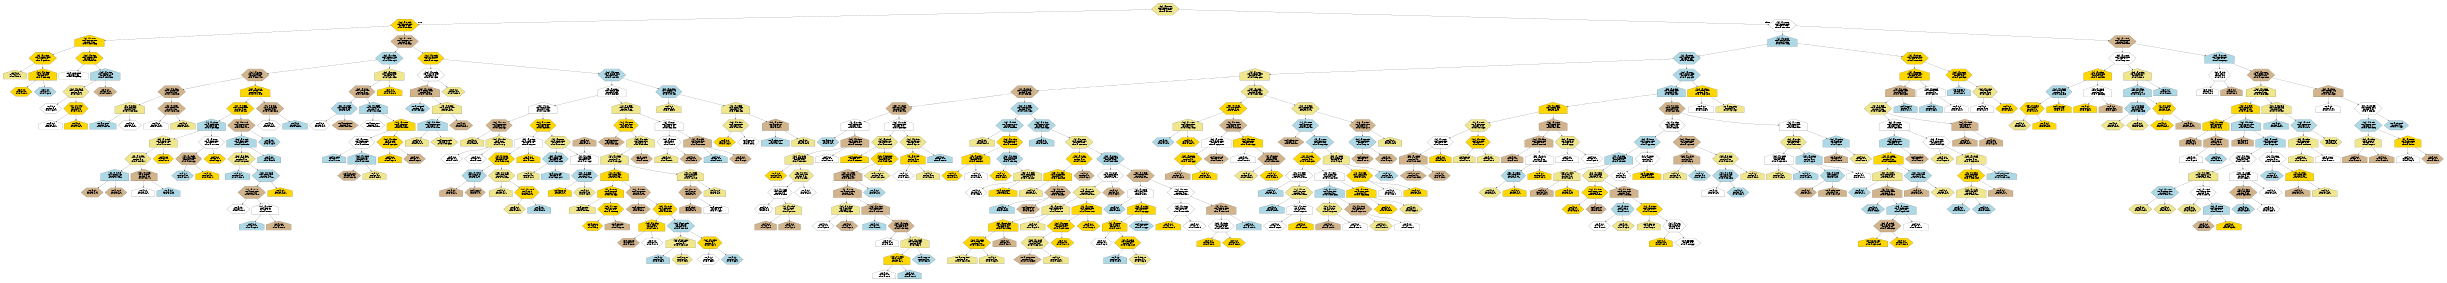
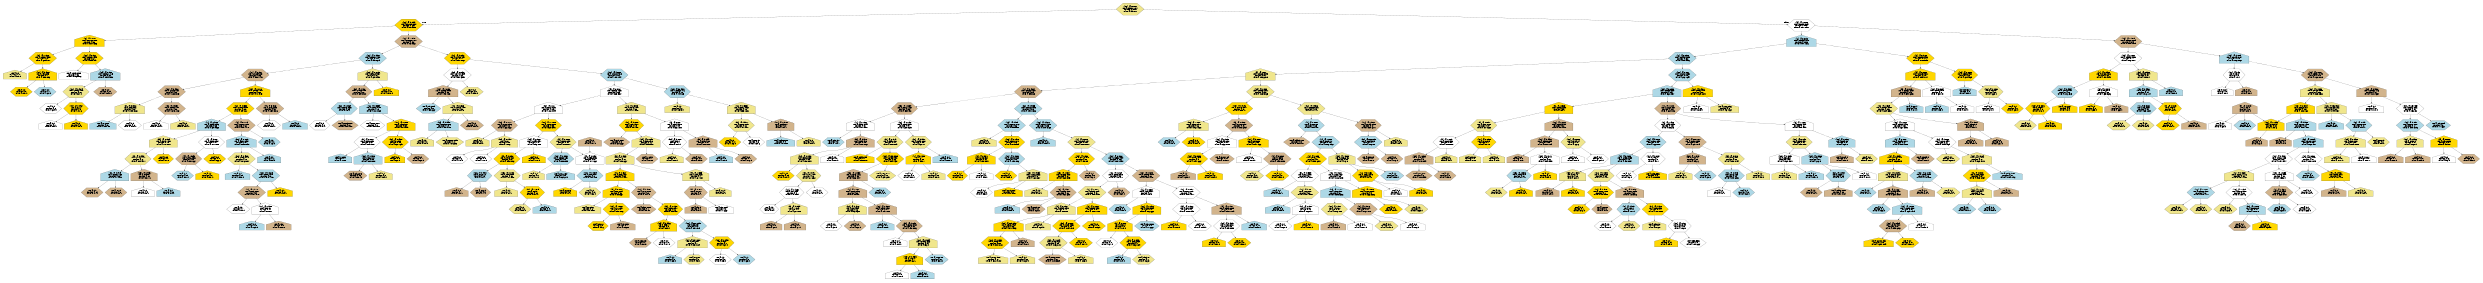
(2216, 133) -> (2258, 117)
(390, 159) -> (395, 159)
(1440, 159) -> (1446, 159)
